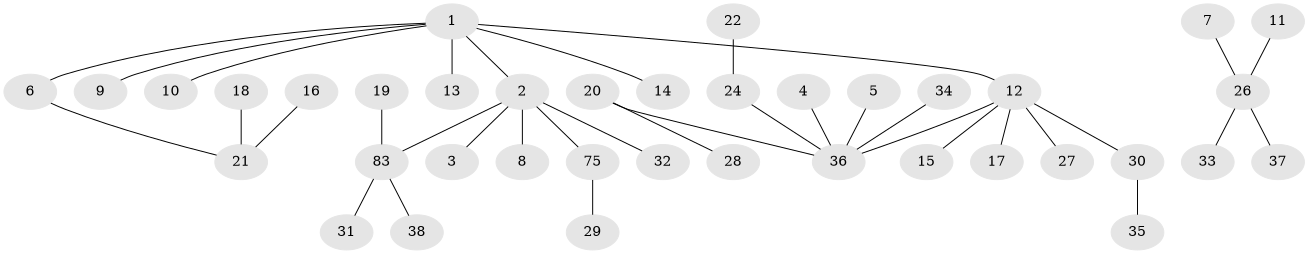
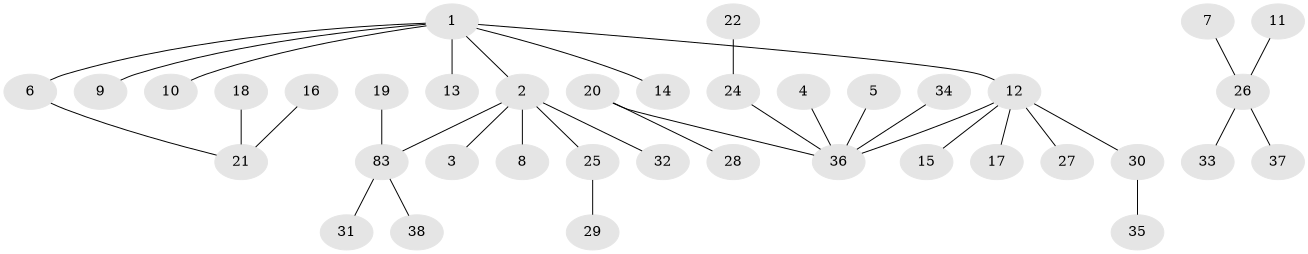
(593, 162) -> (593, 162)
